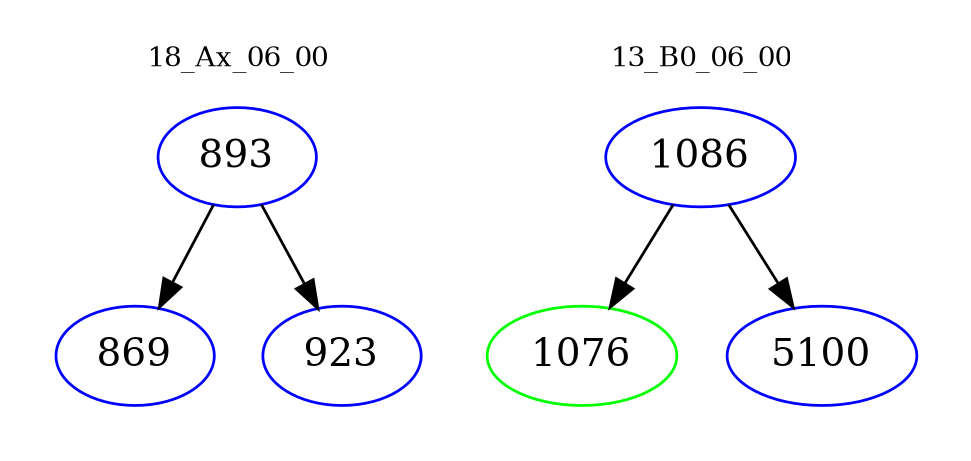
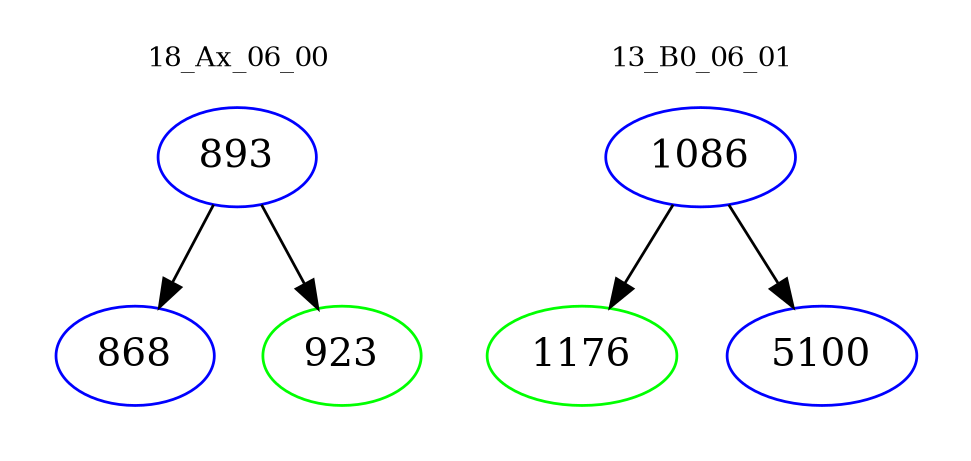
(702, 59) -> (702, 59)
(135, 356) -> (135, 356)
(342, 356) -> (342, 356)
(582, 356) -> (582, 356)
